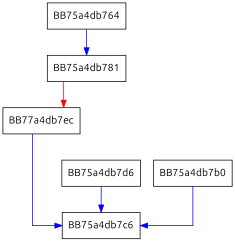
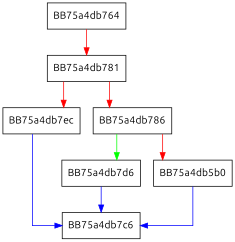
(87, 38) -> (87, 38)
(41, 121) -> (41, 121)
none -> (132, 121)
(193, 173) -> (193, 173)
